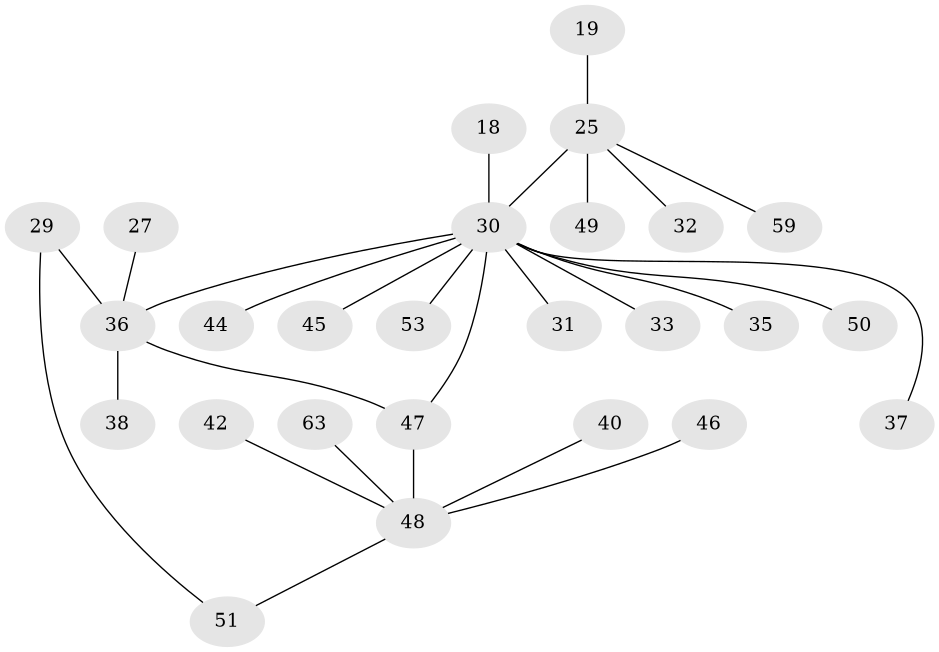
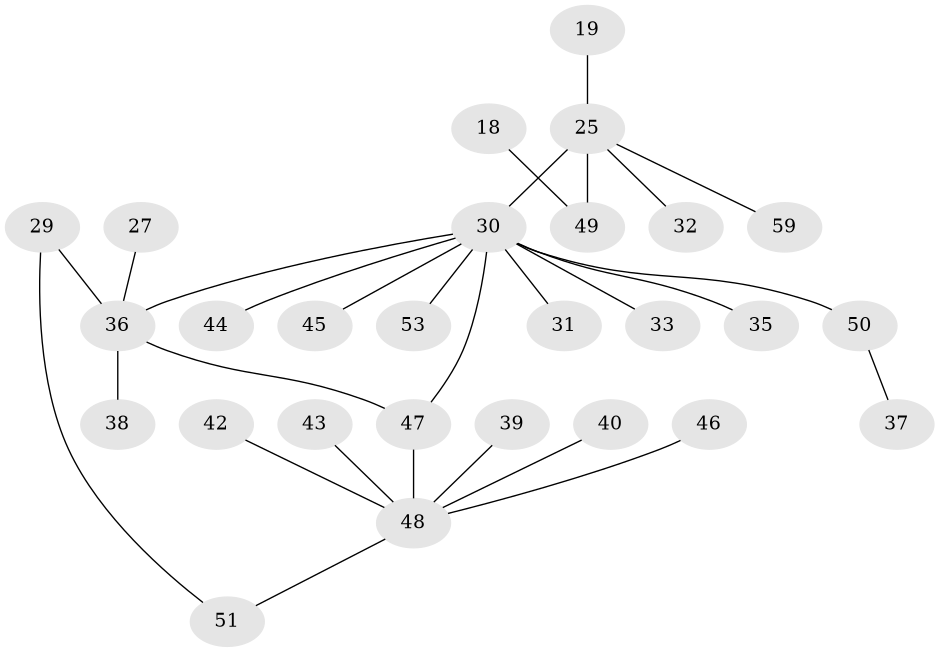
(489, 178) -> (532, 172)
(768, 263) -> (878, 375)
(315, 425) -> (315, 425)
none -> (512, 425)
